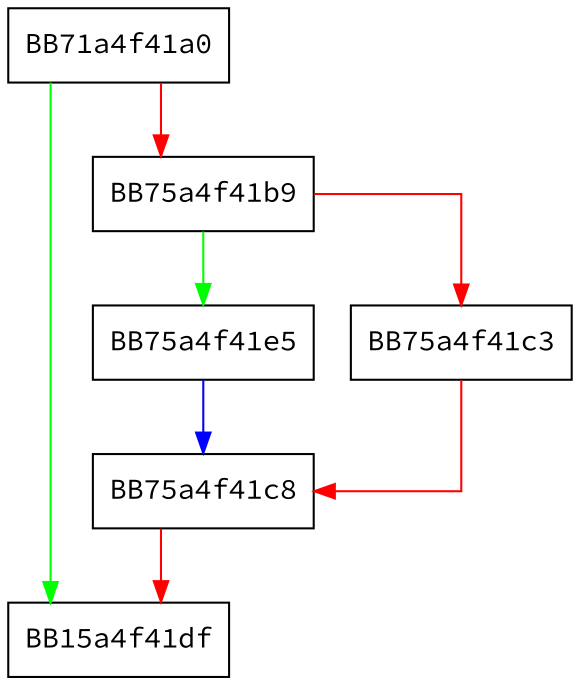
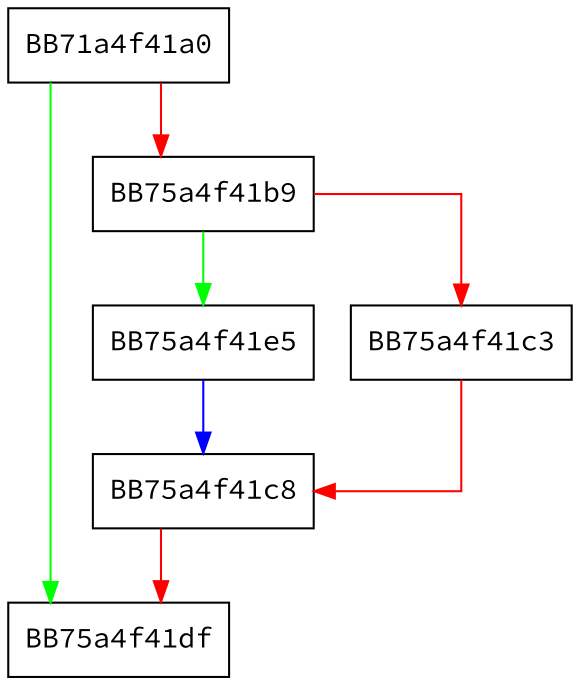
(119, 640) -> (119, 640)
